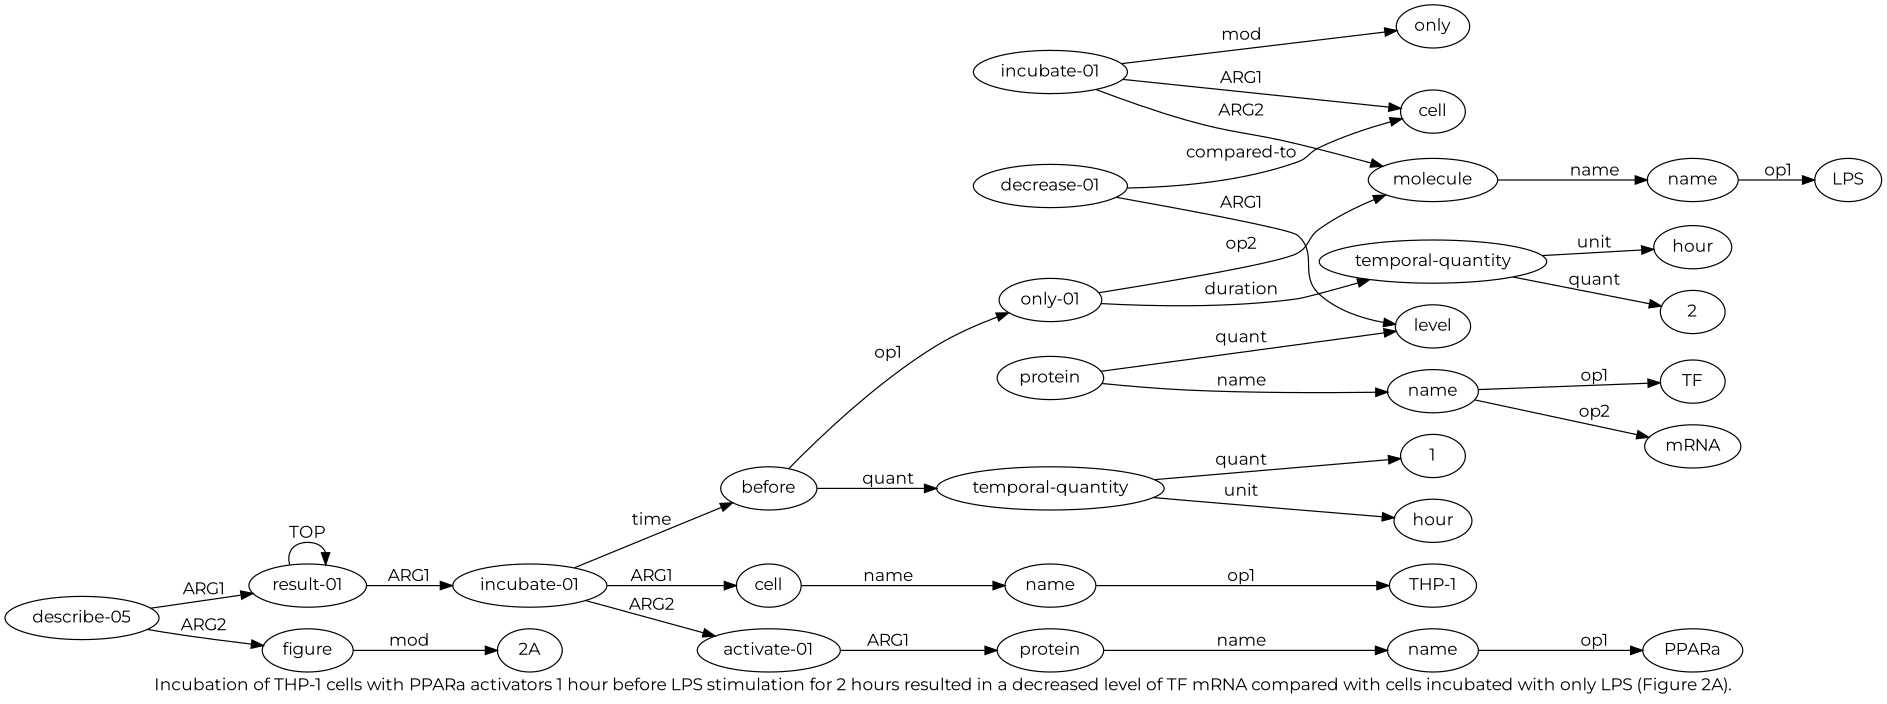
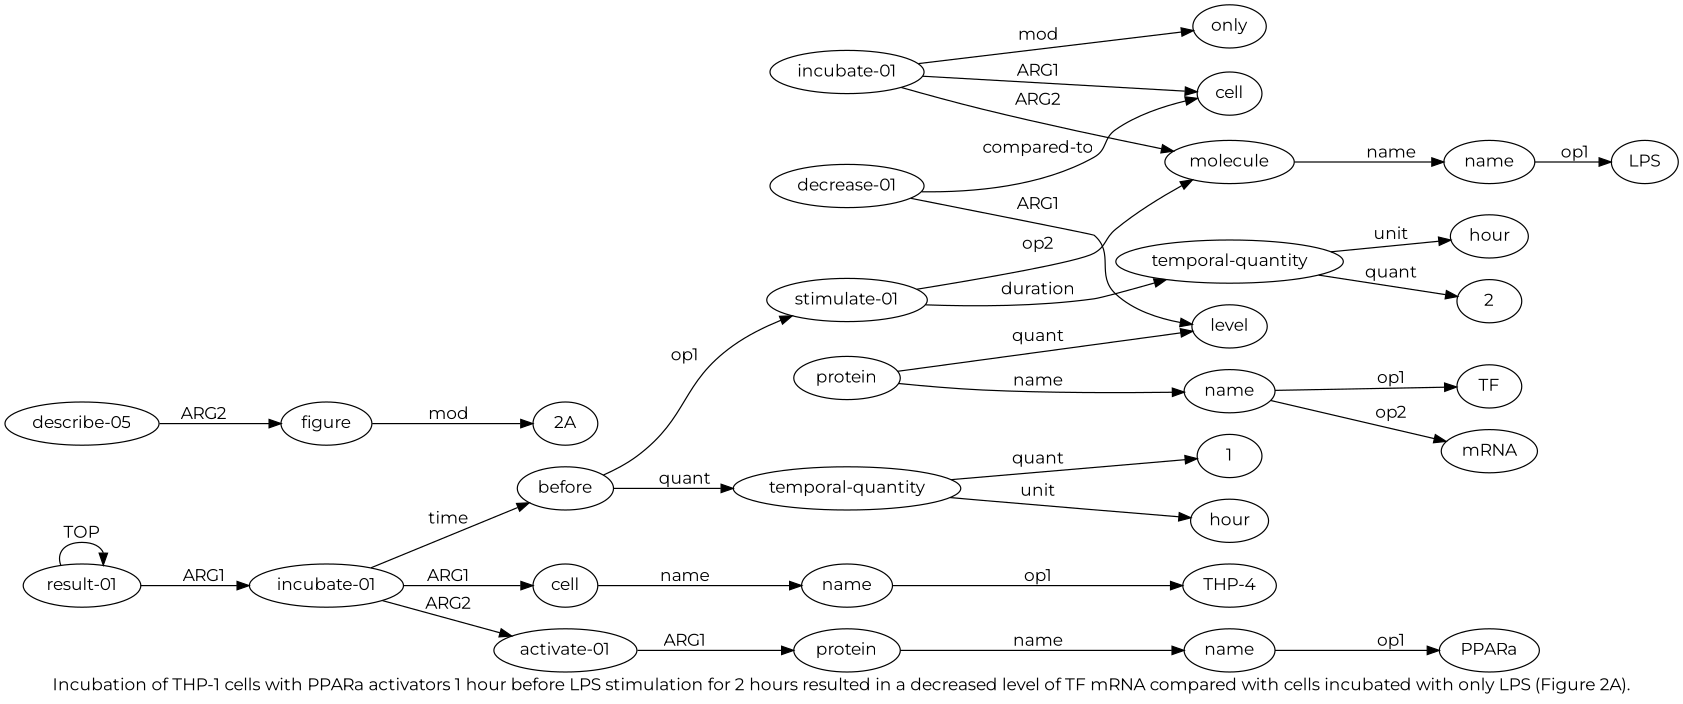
(1050, 300) -> (847, 300)
(1433, 586) -> (1230, 586)
(196, 602) -> none
